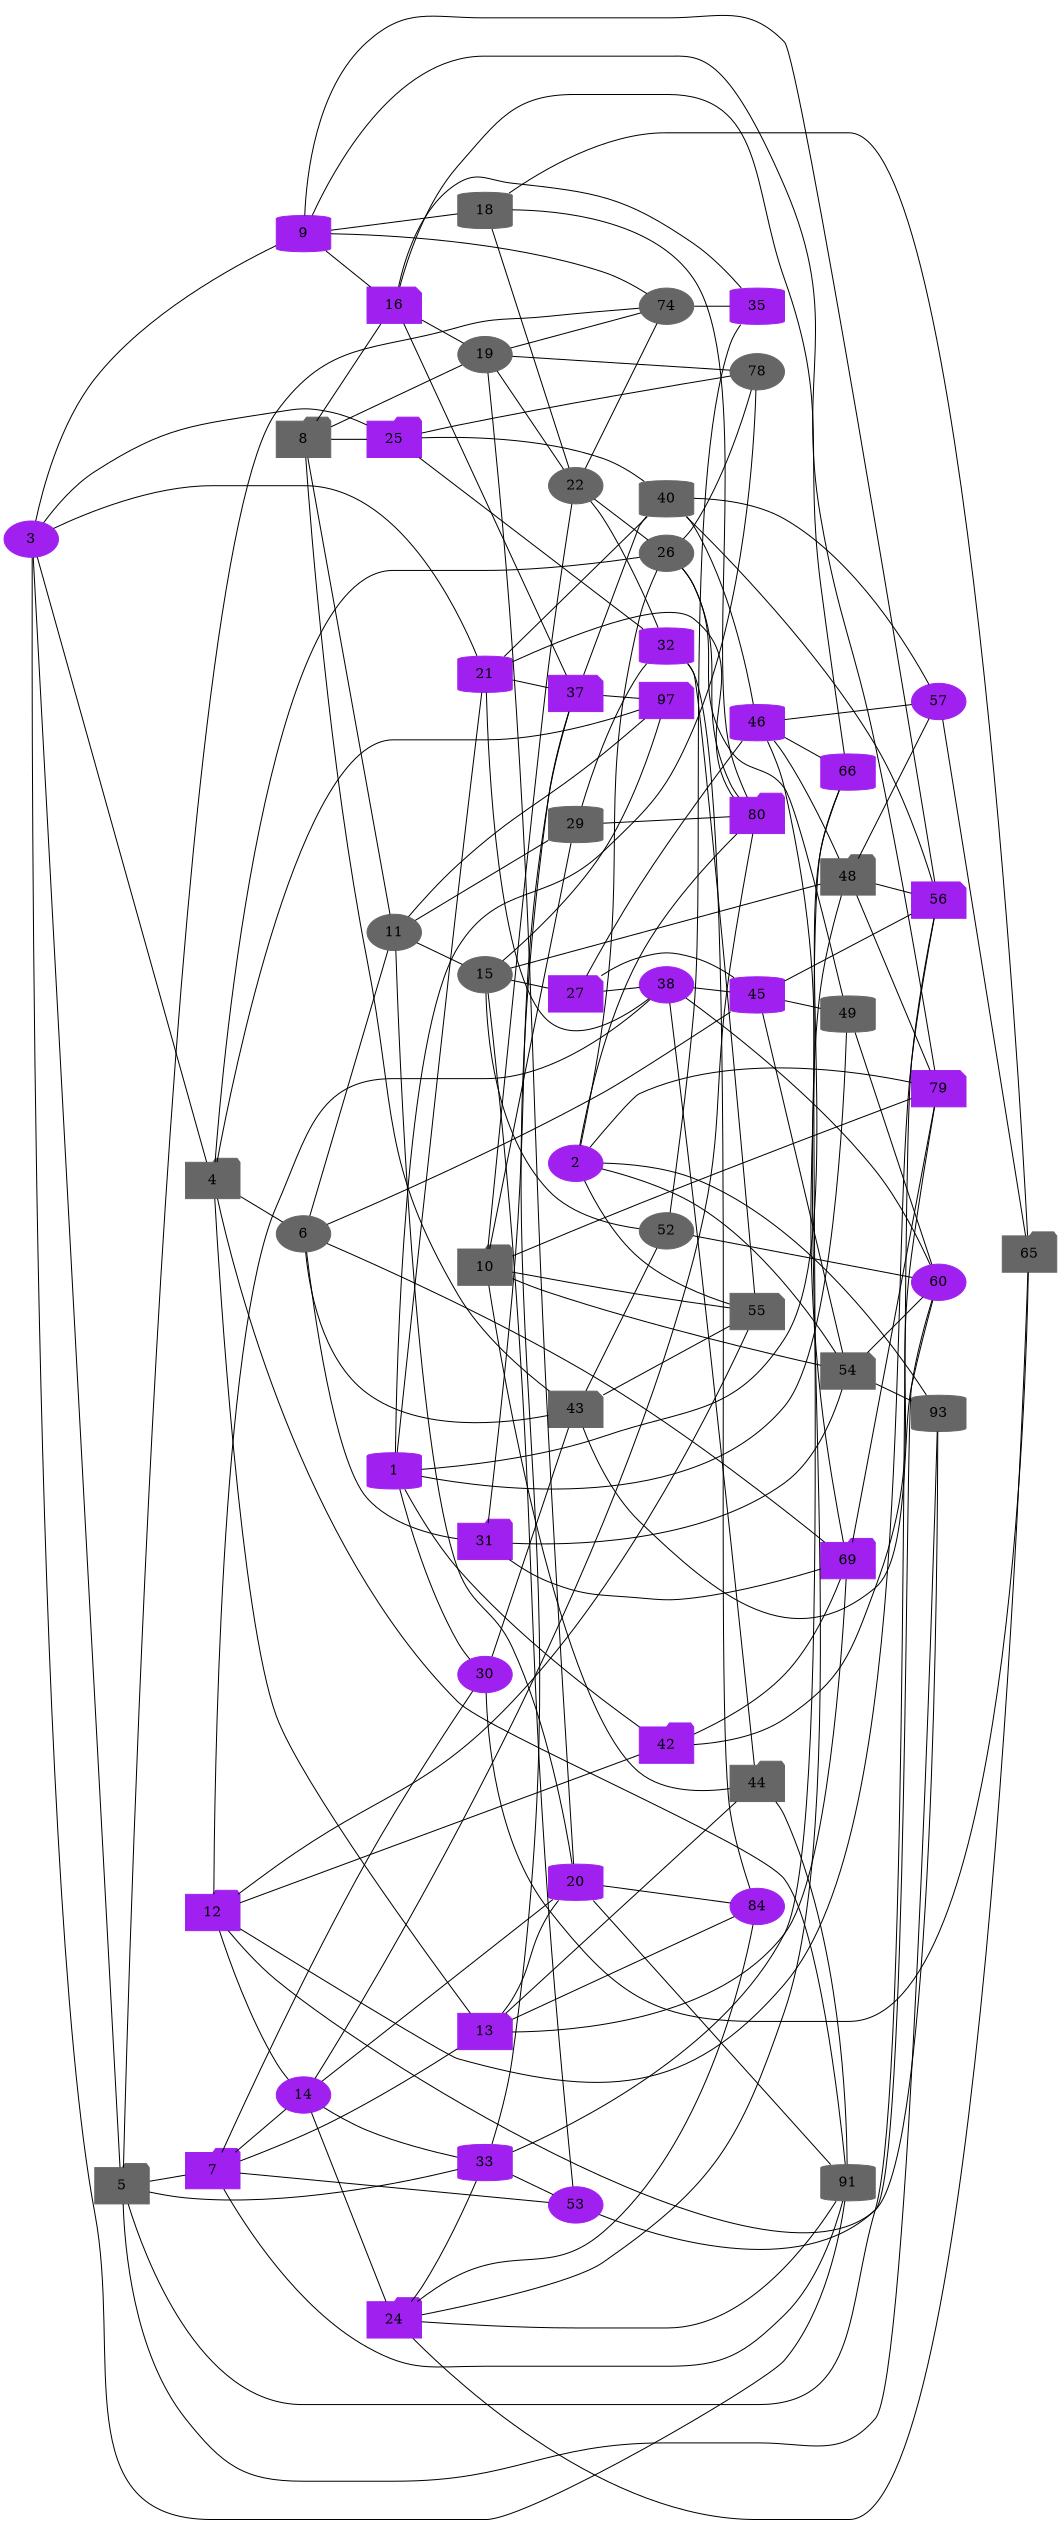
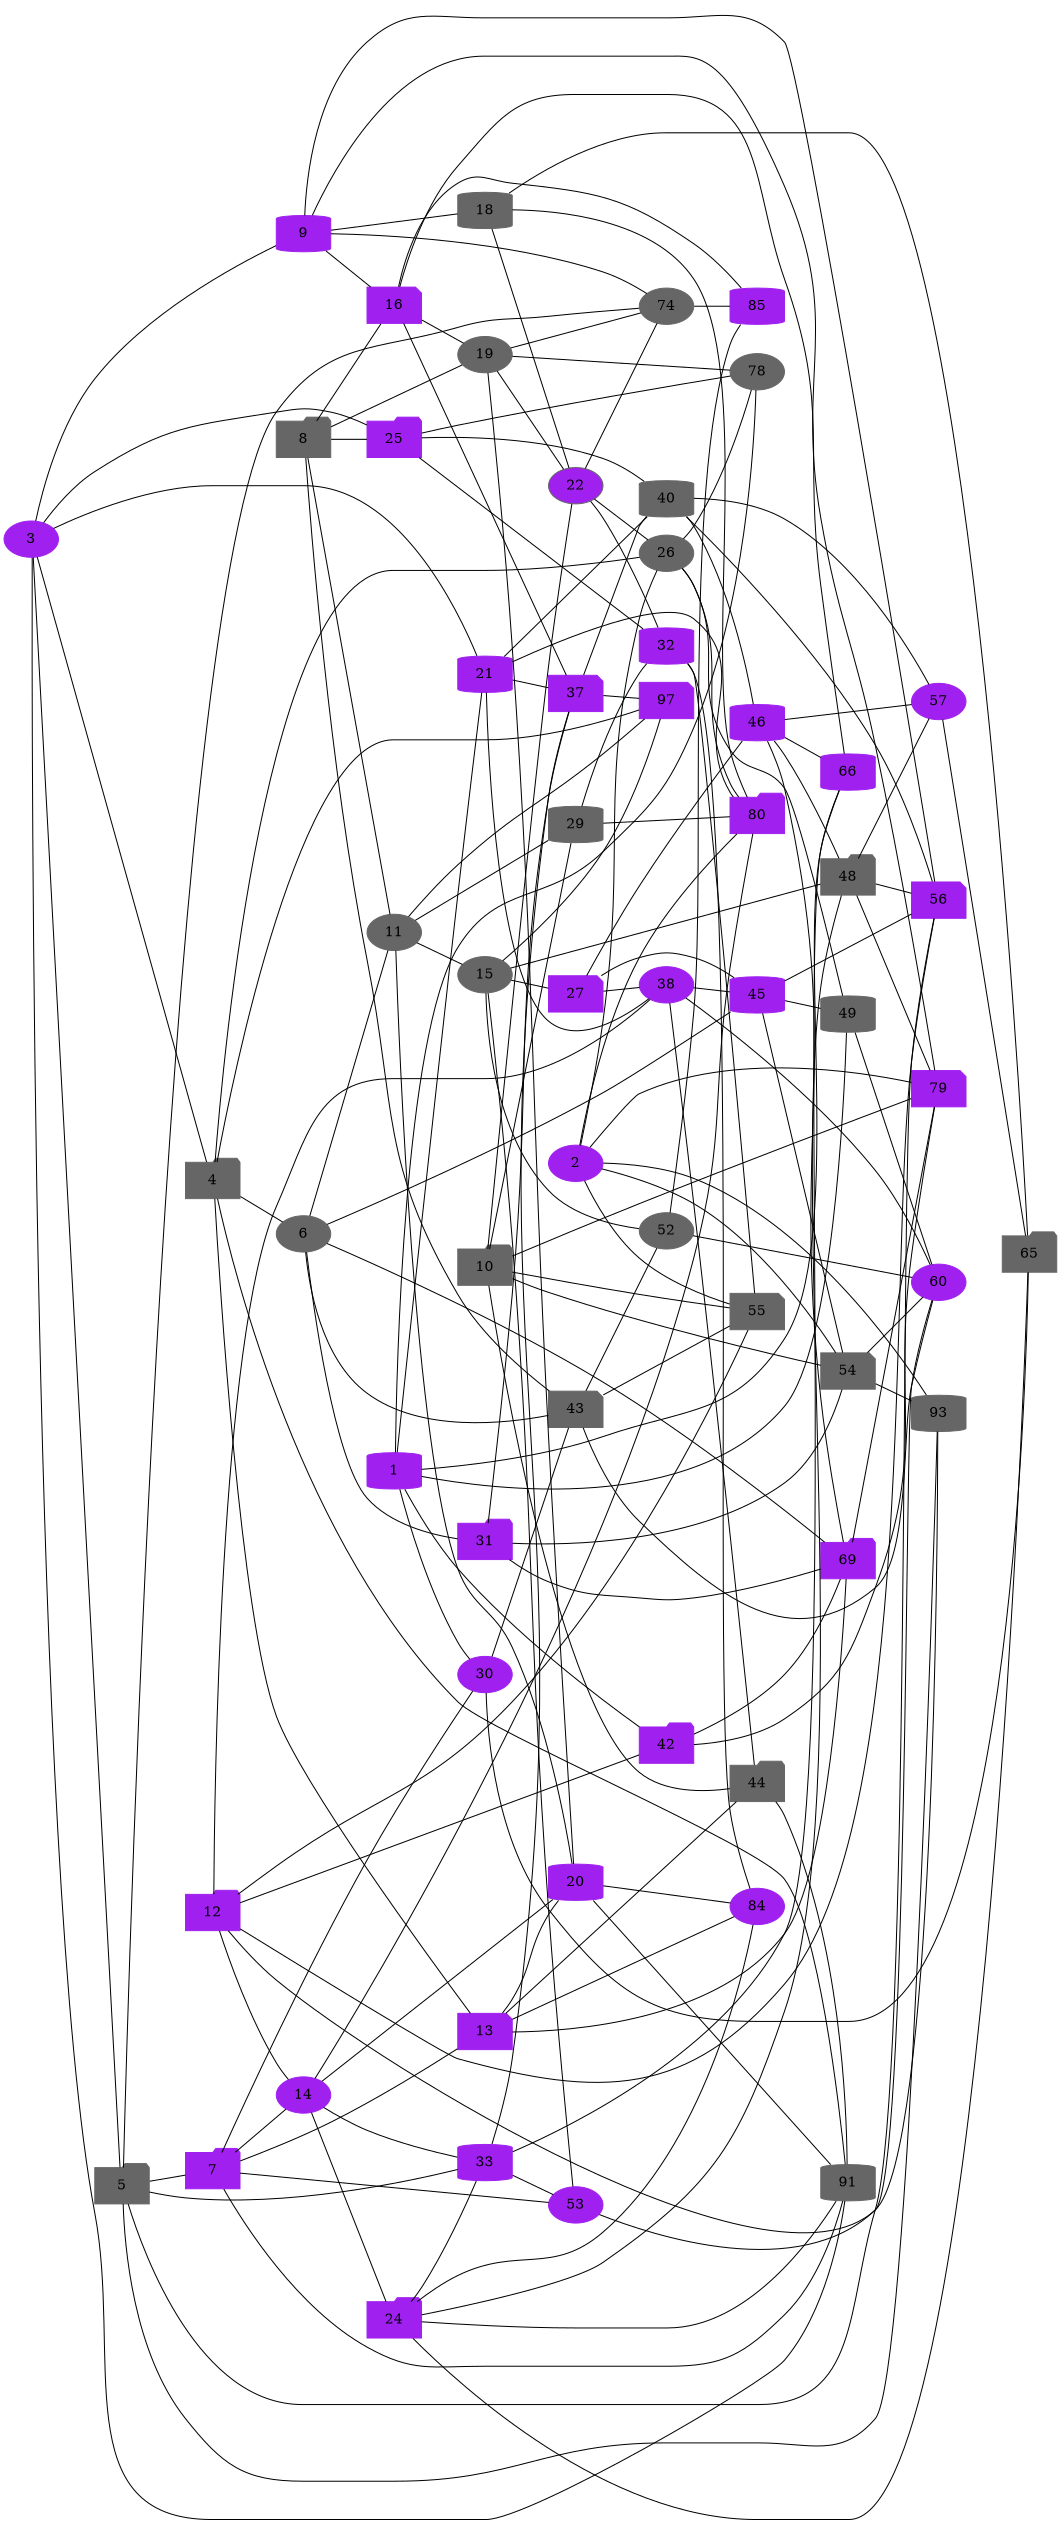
(757, 306) -> (757, 306)
(576, 486) -> (576, 486)
